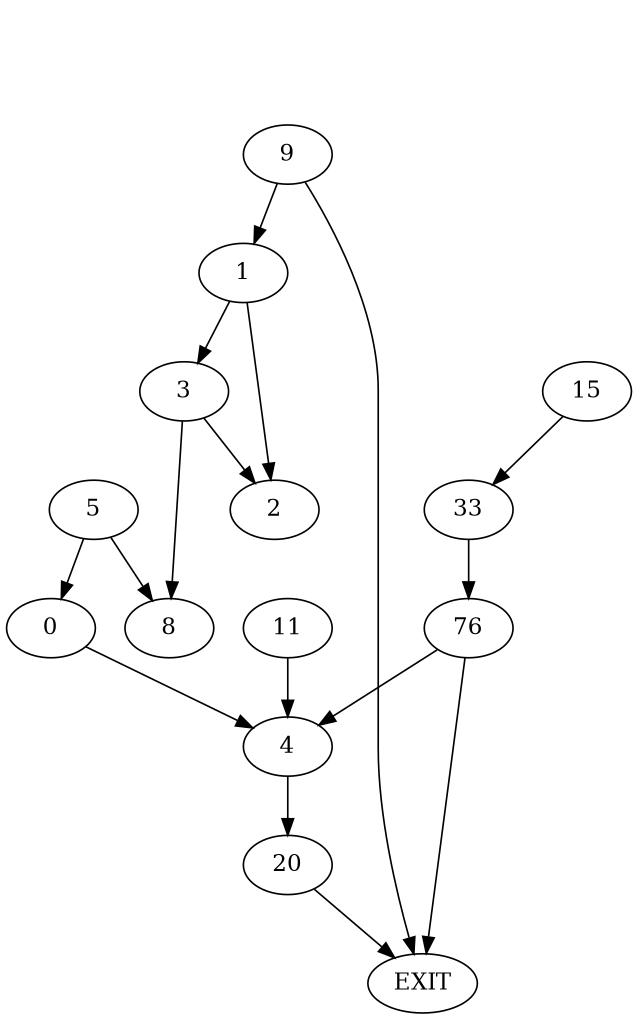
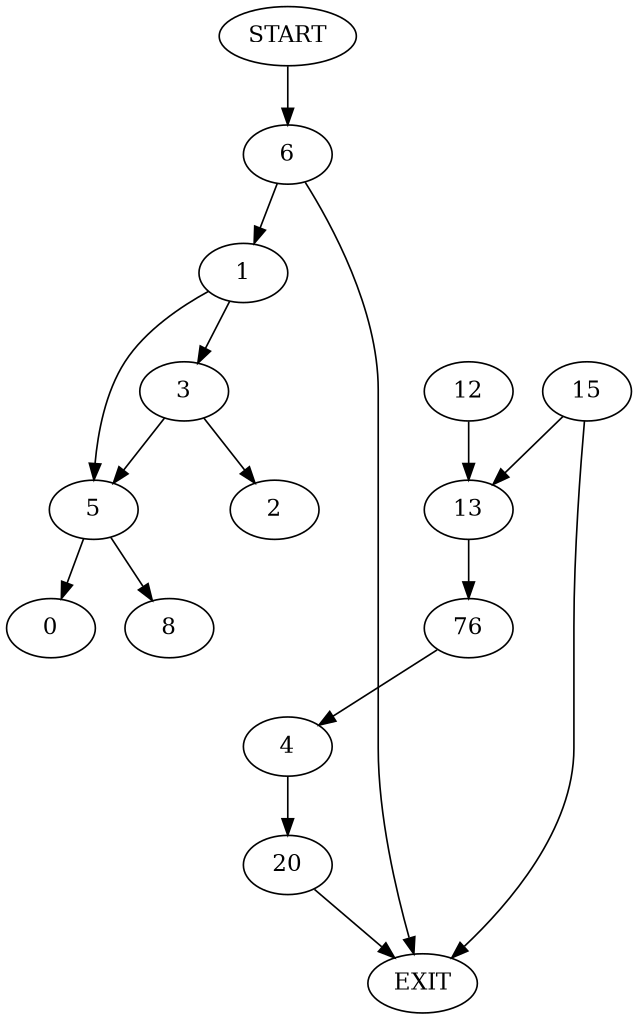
none -> (288, 36)
(288, 155) -> (288, 155)
(258, 383) -> (126, 360)
none -> (469, 391)
(177, 501) -> (144, 444)
(469, 510) -> (469, 510)
(288, 628) -> none
(162, 684) -> none
(447, 797) -> (574, 701)
